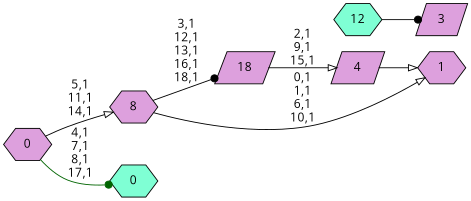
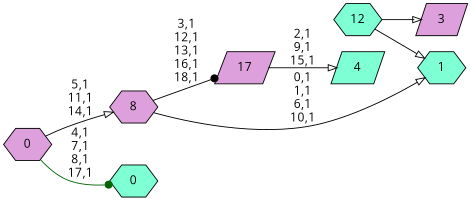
(398, 20) -> (398, 20)
(245, 68) -> (245, 68)
(358, 68) -> (358, 68)
(394, 68) -> (396, 41)
(442, 68) -> (442, 68)
